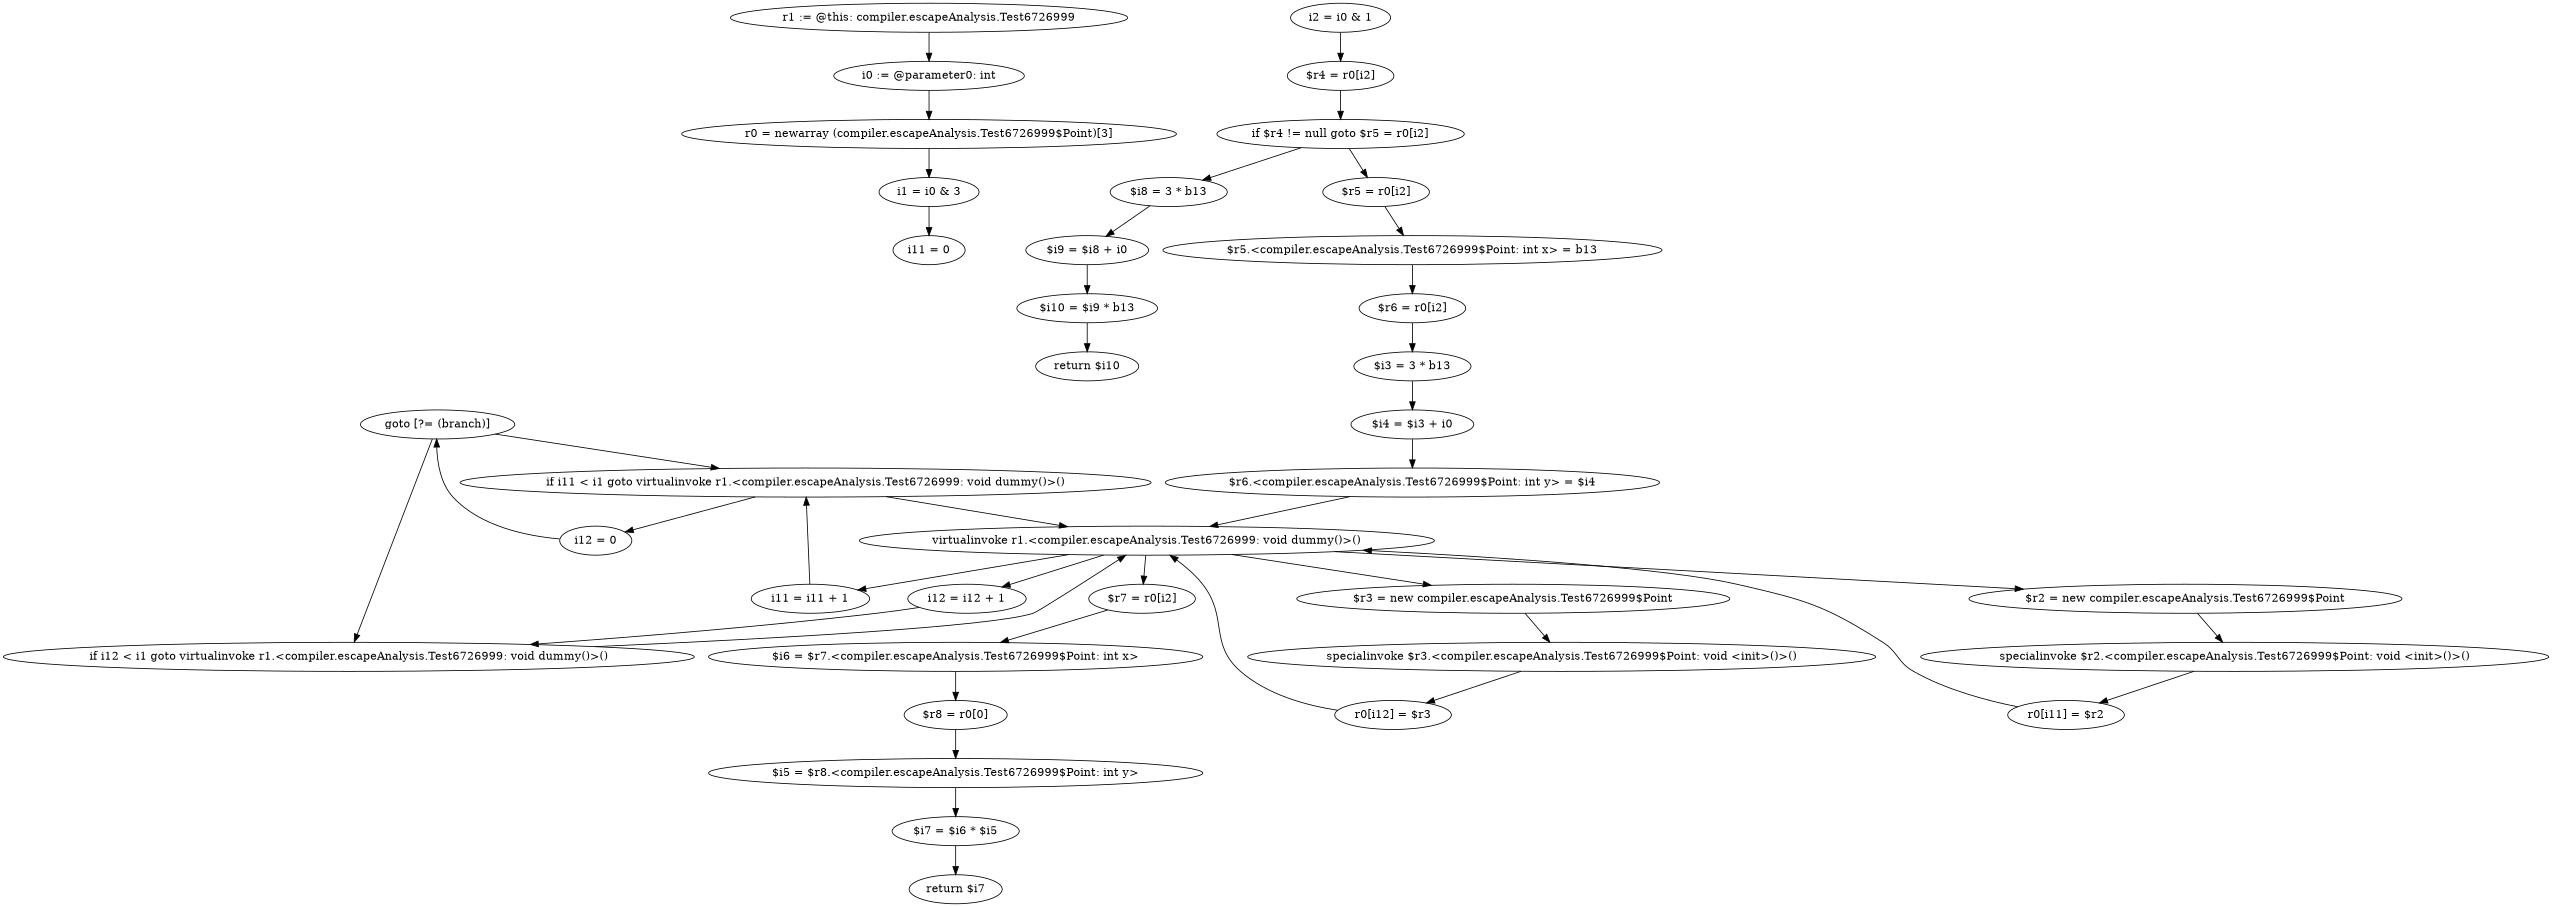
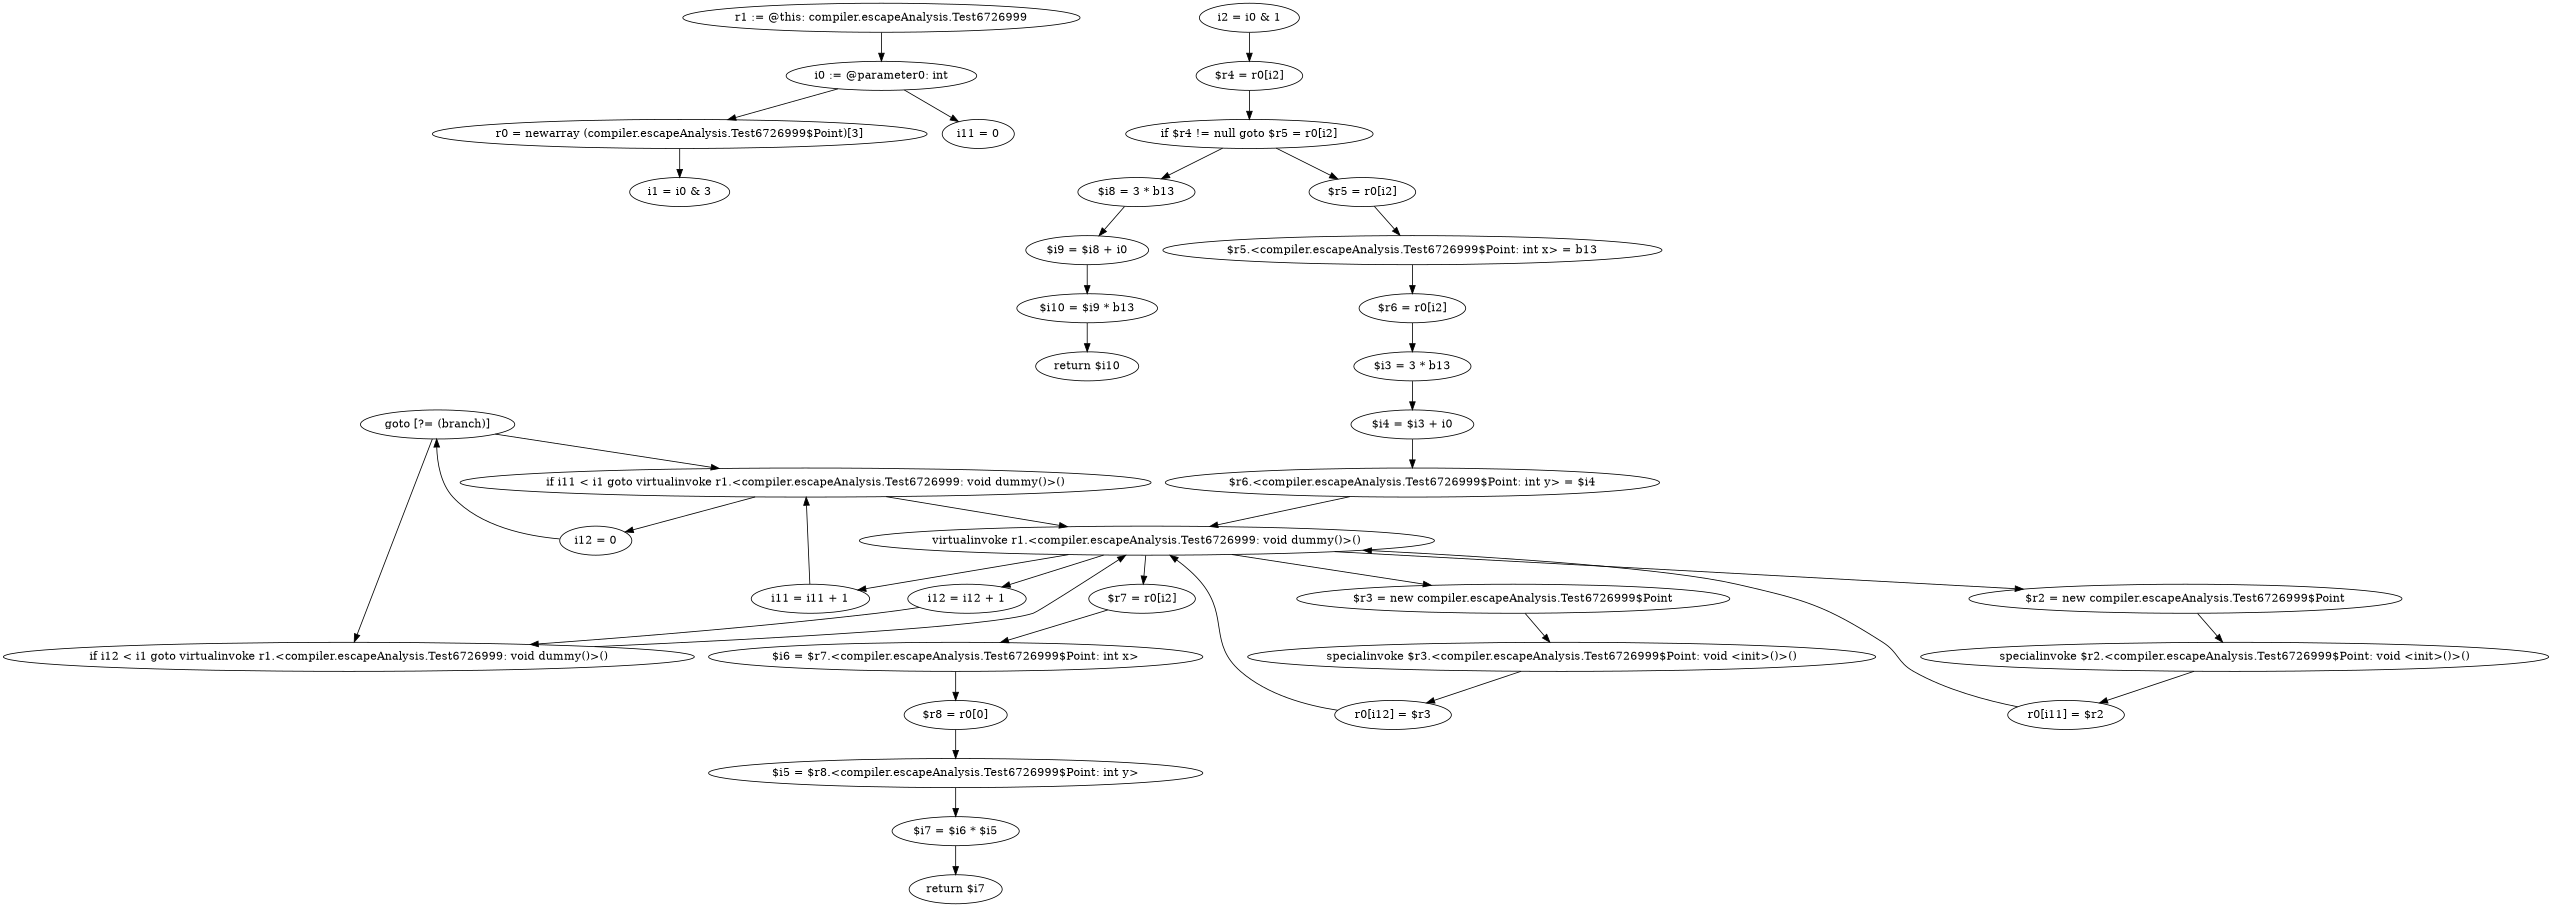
(929, 217) -> (928, 104)
